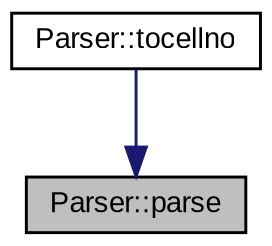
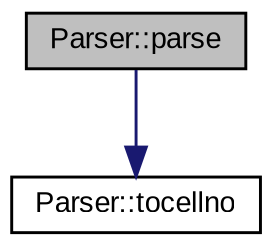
(136, 108) -> (136, 108)
